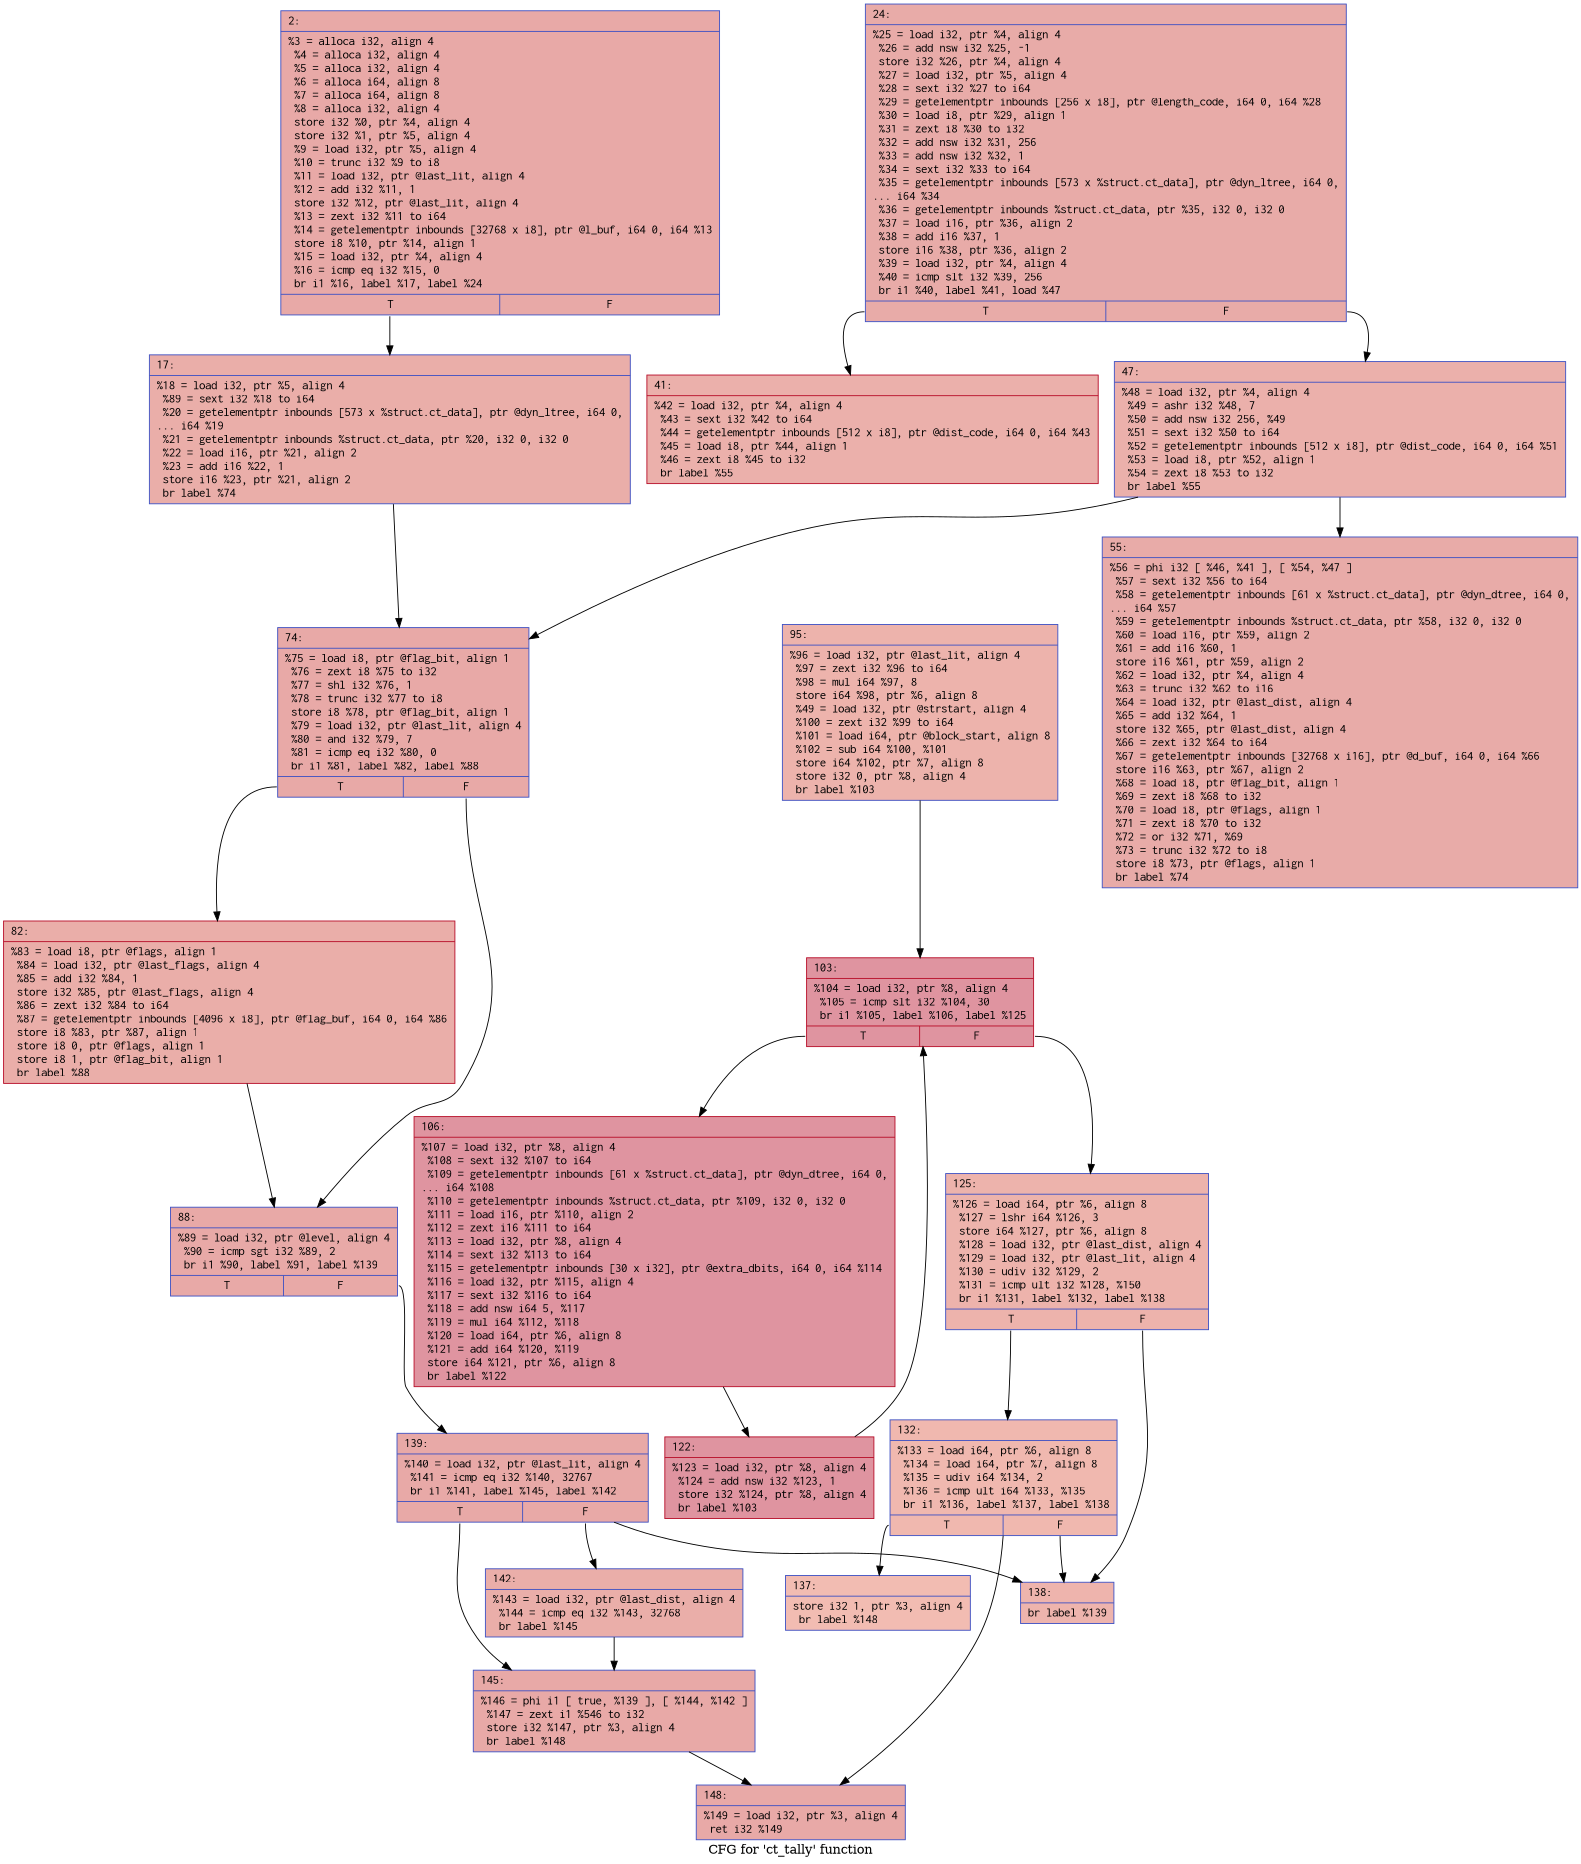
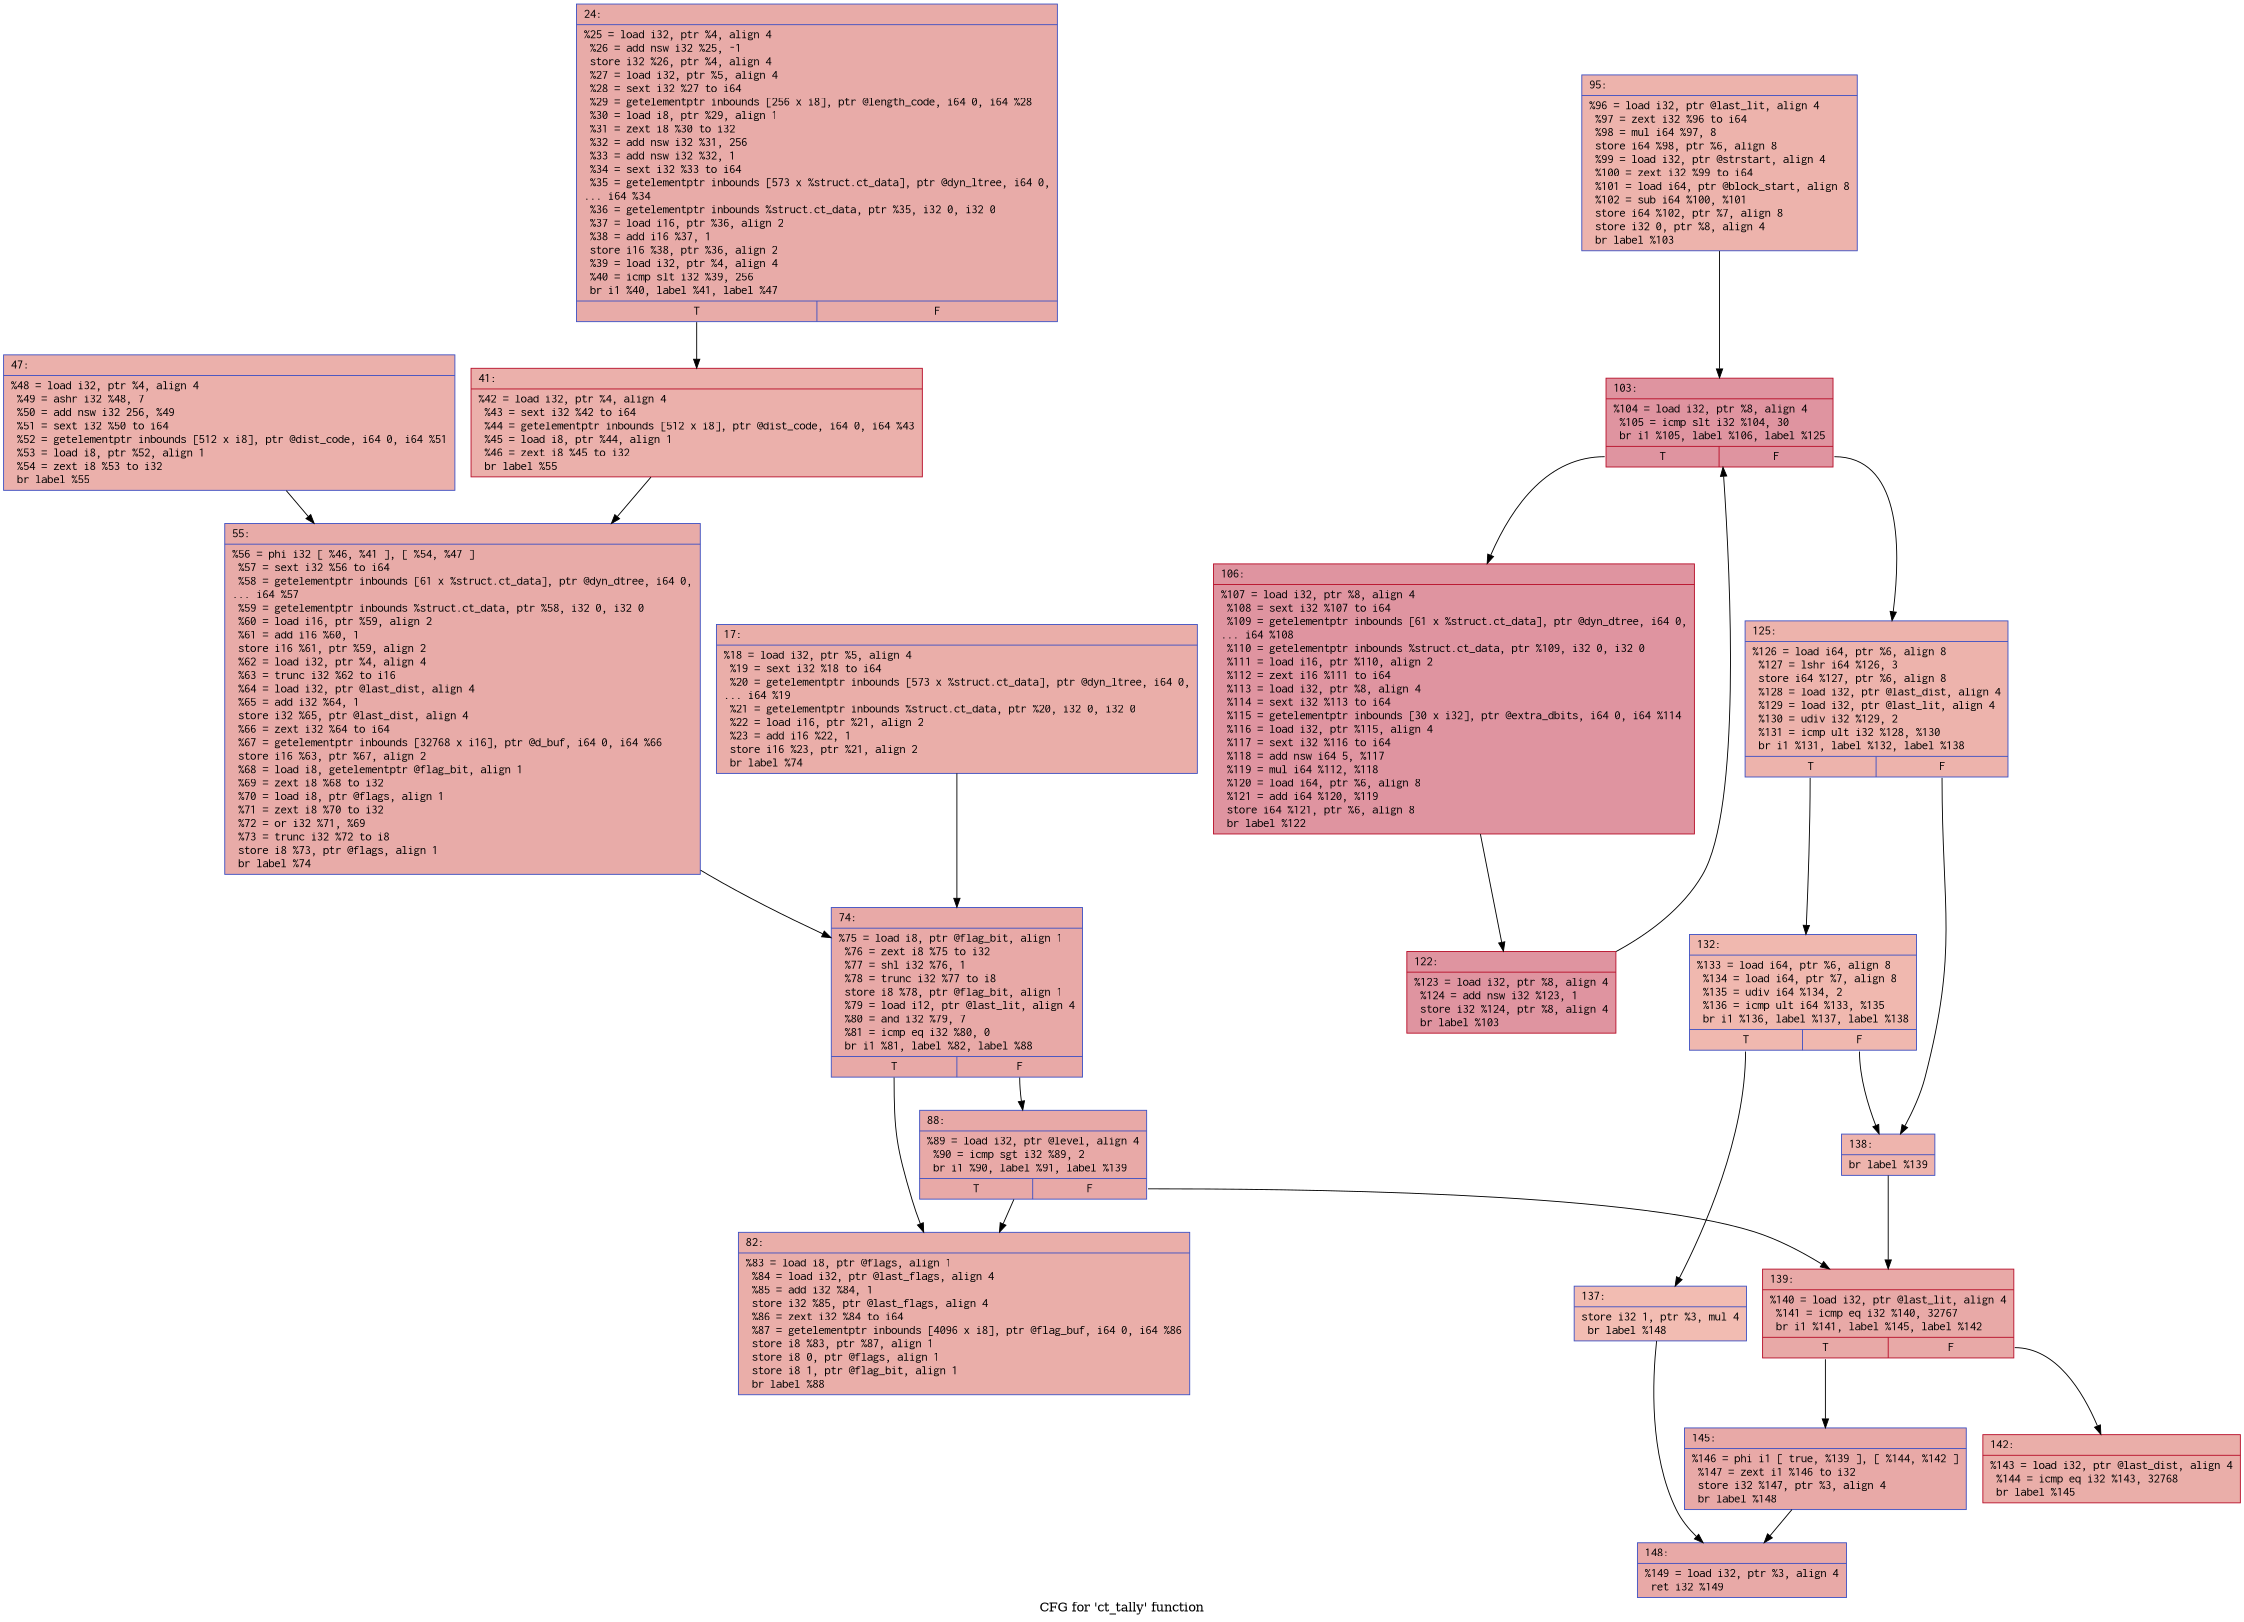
(500, 163) -> none
(967, 290) -> (681, 290)
(1367, 326) -> none
(236, 399) -> (803, 668)
none -> (634, 497)
(828, 525) -> (761, 904)
(908, 709) -> (1707, 159)
(403, 725) -> (957, 1005)
(1225, 783) -> (378, 769)
(229, 1002) -> (964, 1314)
(260, 1141) -> (1009, 1212)
(1047, 1285) -> (1846, 732)
(523, 1478) -> (1888, 1314)
(813, 1553) -> (1888, 1218)
(614, 1603) -> (2112, 1469)
(878, 1606) -> (1660, 1317)
(614, 1649) -> none
(955, 1675) -> (1657, 1444)
(563, 1714) -> (1774, 1472)
